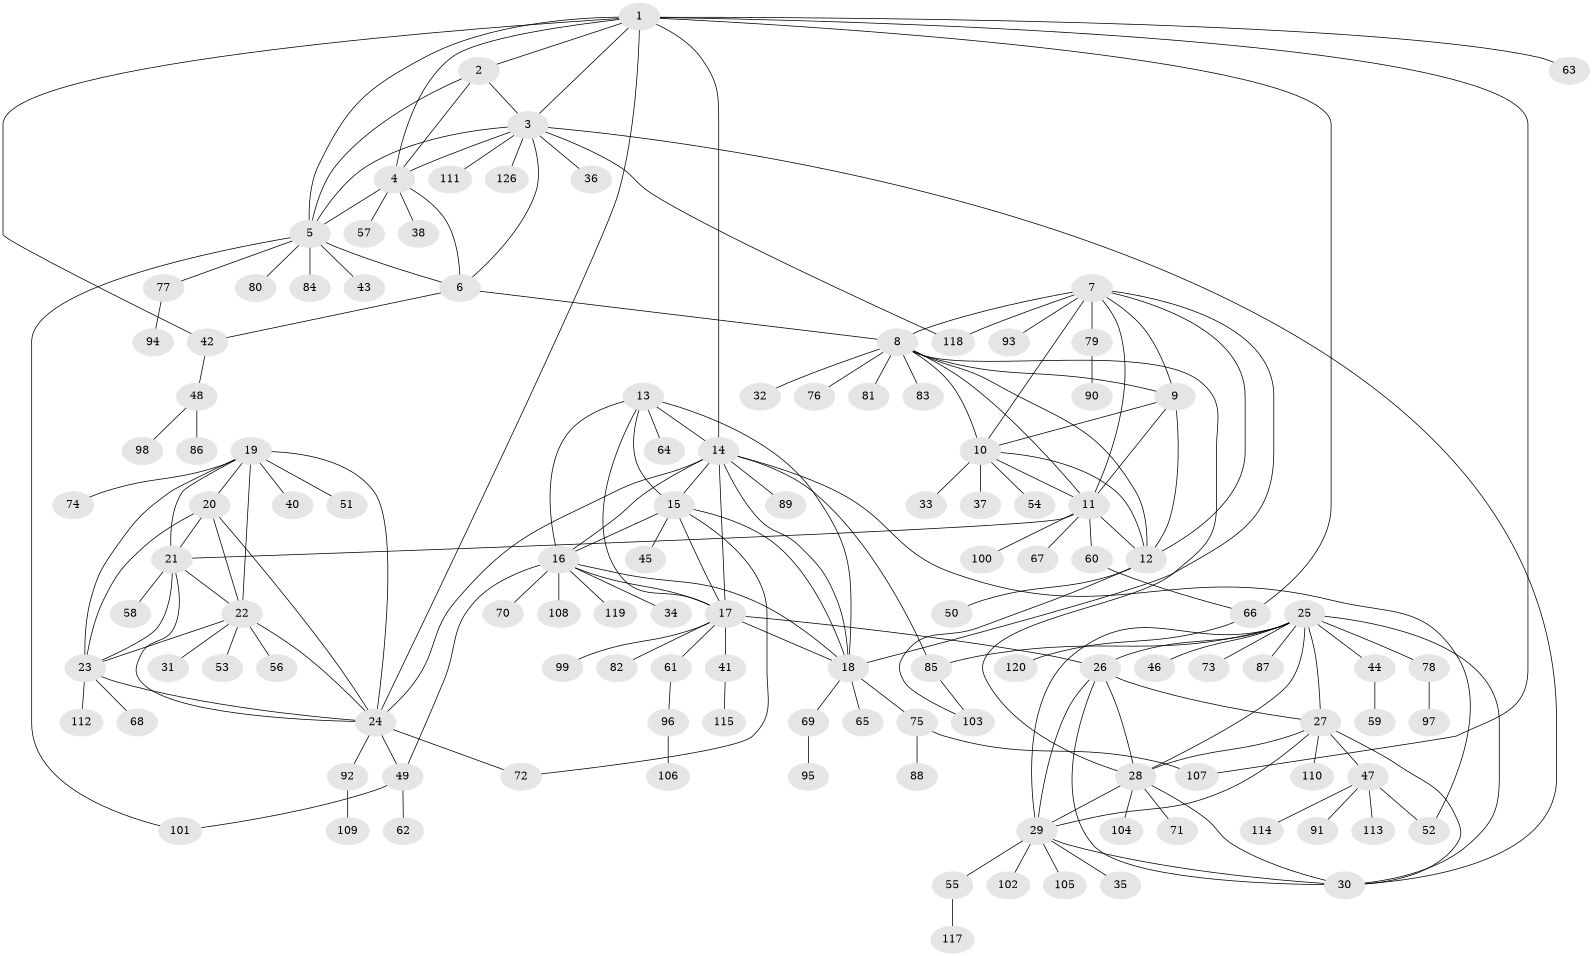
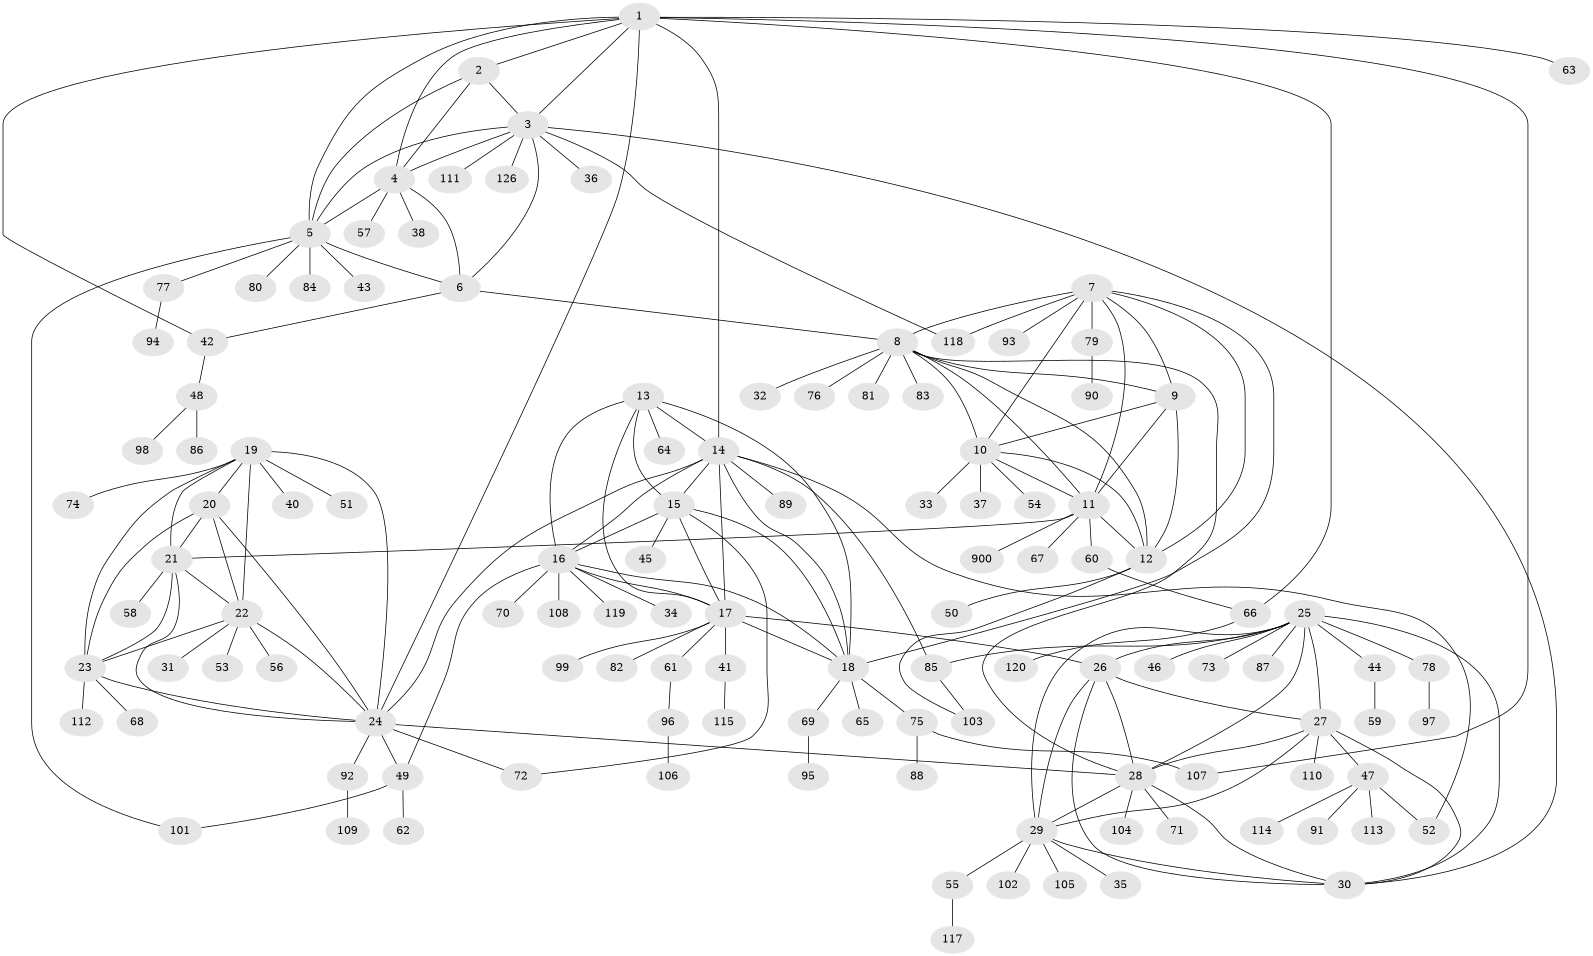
(982, 560) -> (982, 560)
none -> (756, 750)
